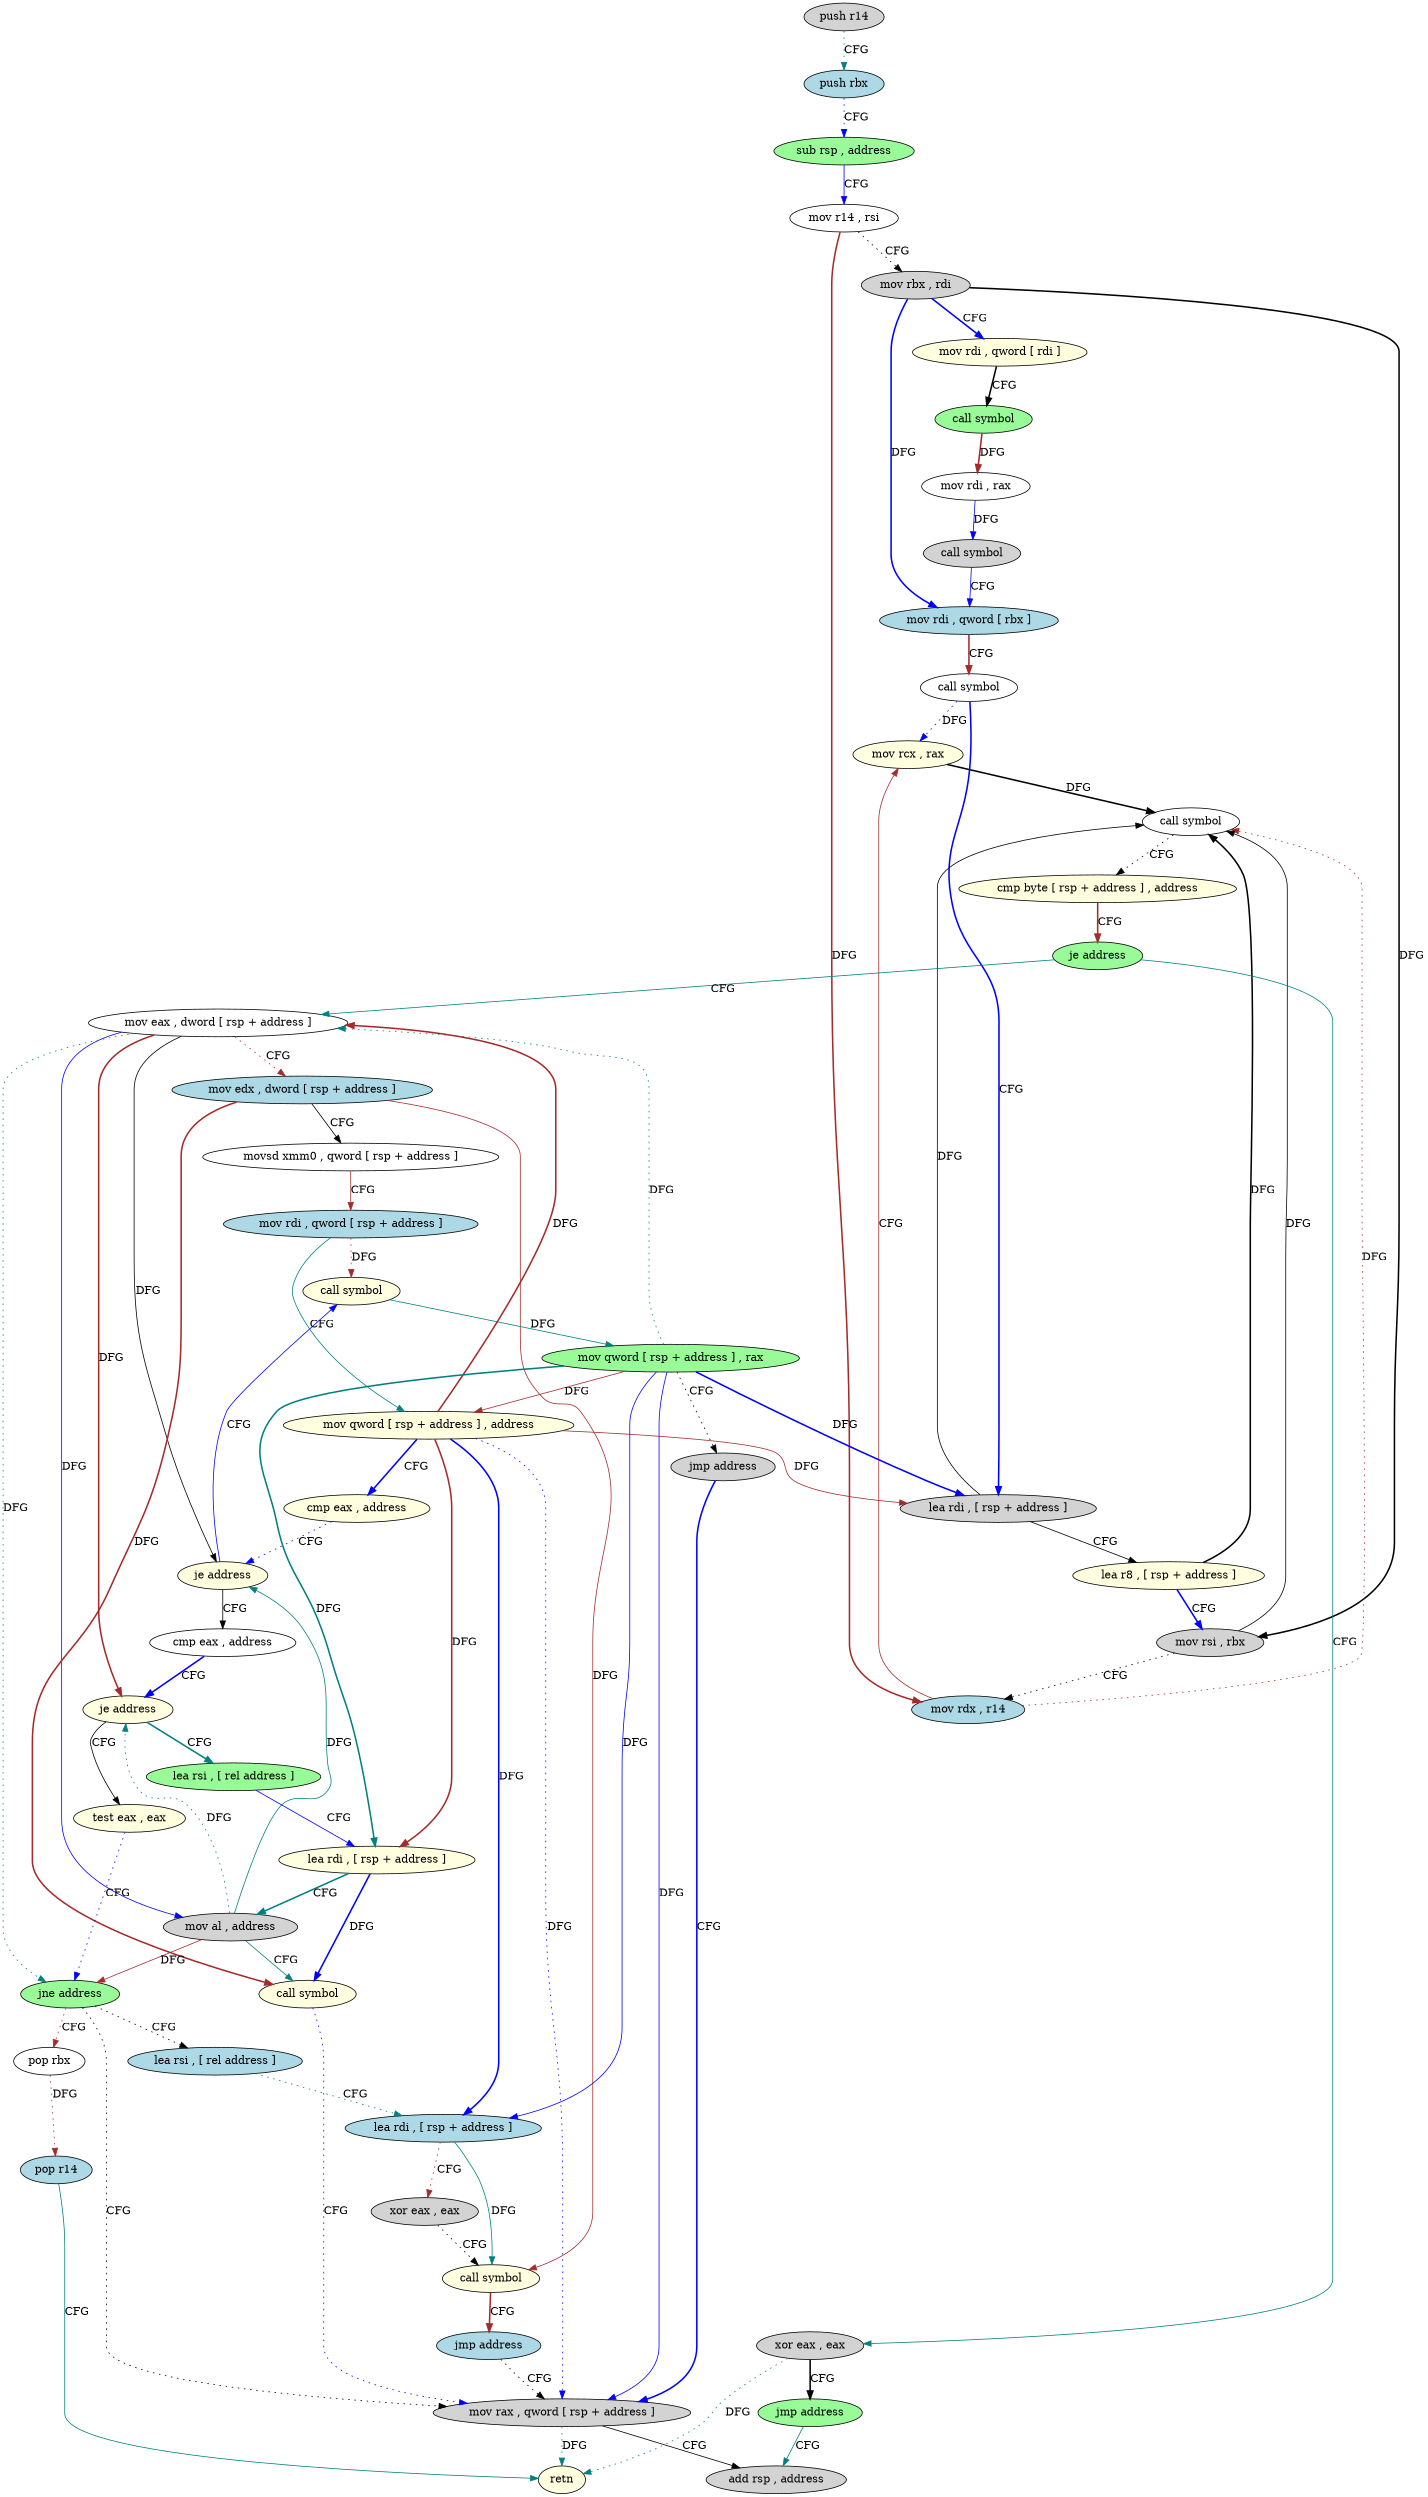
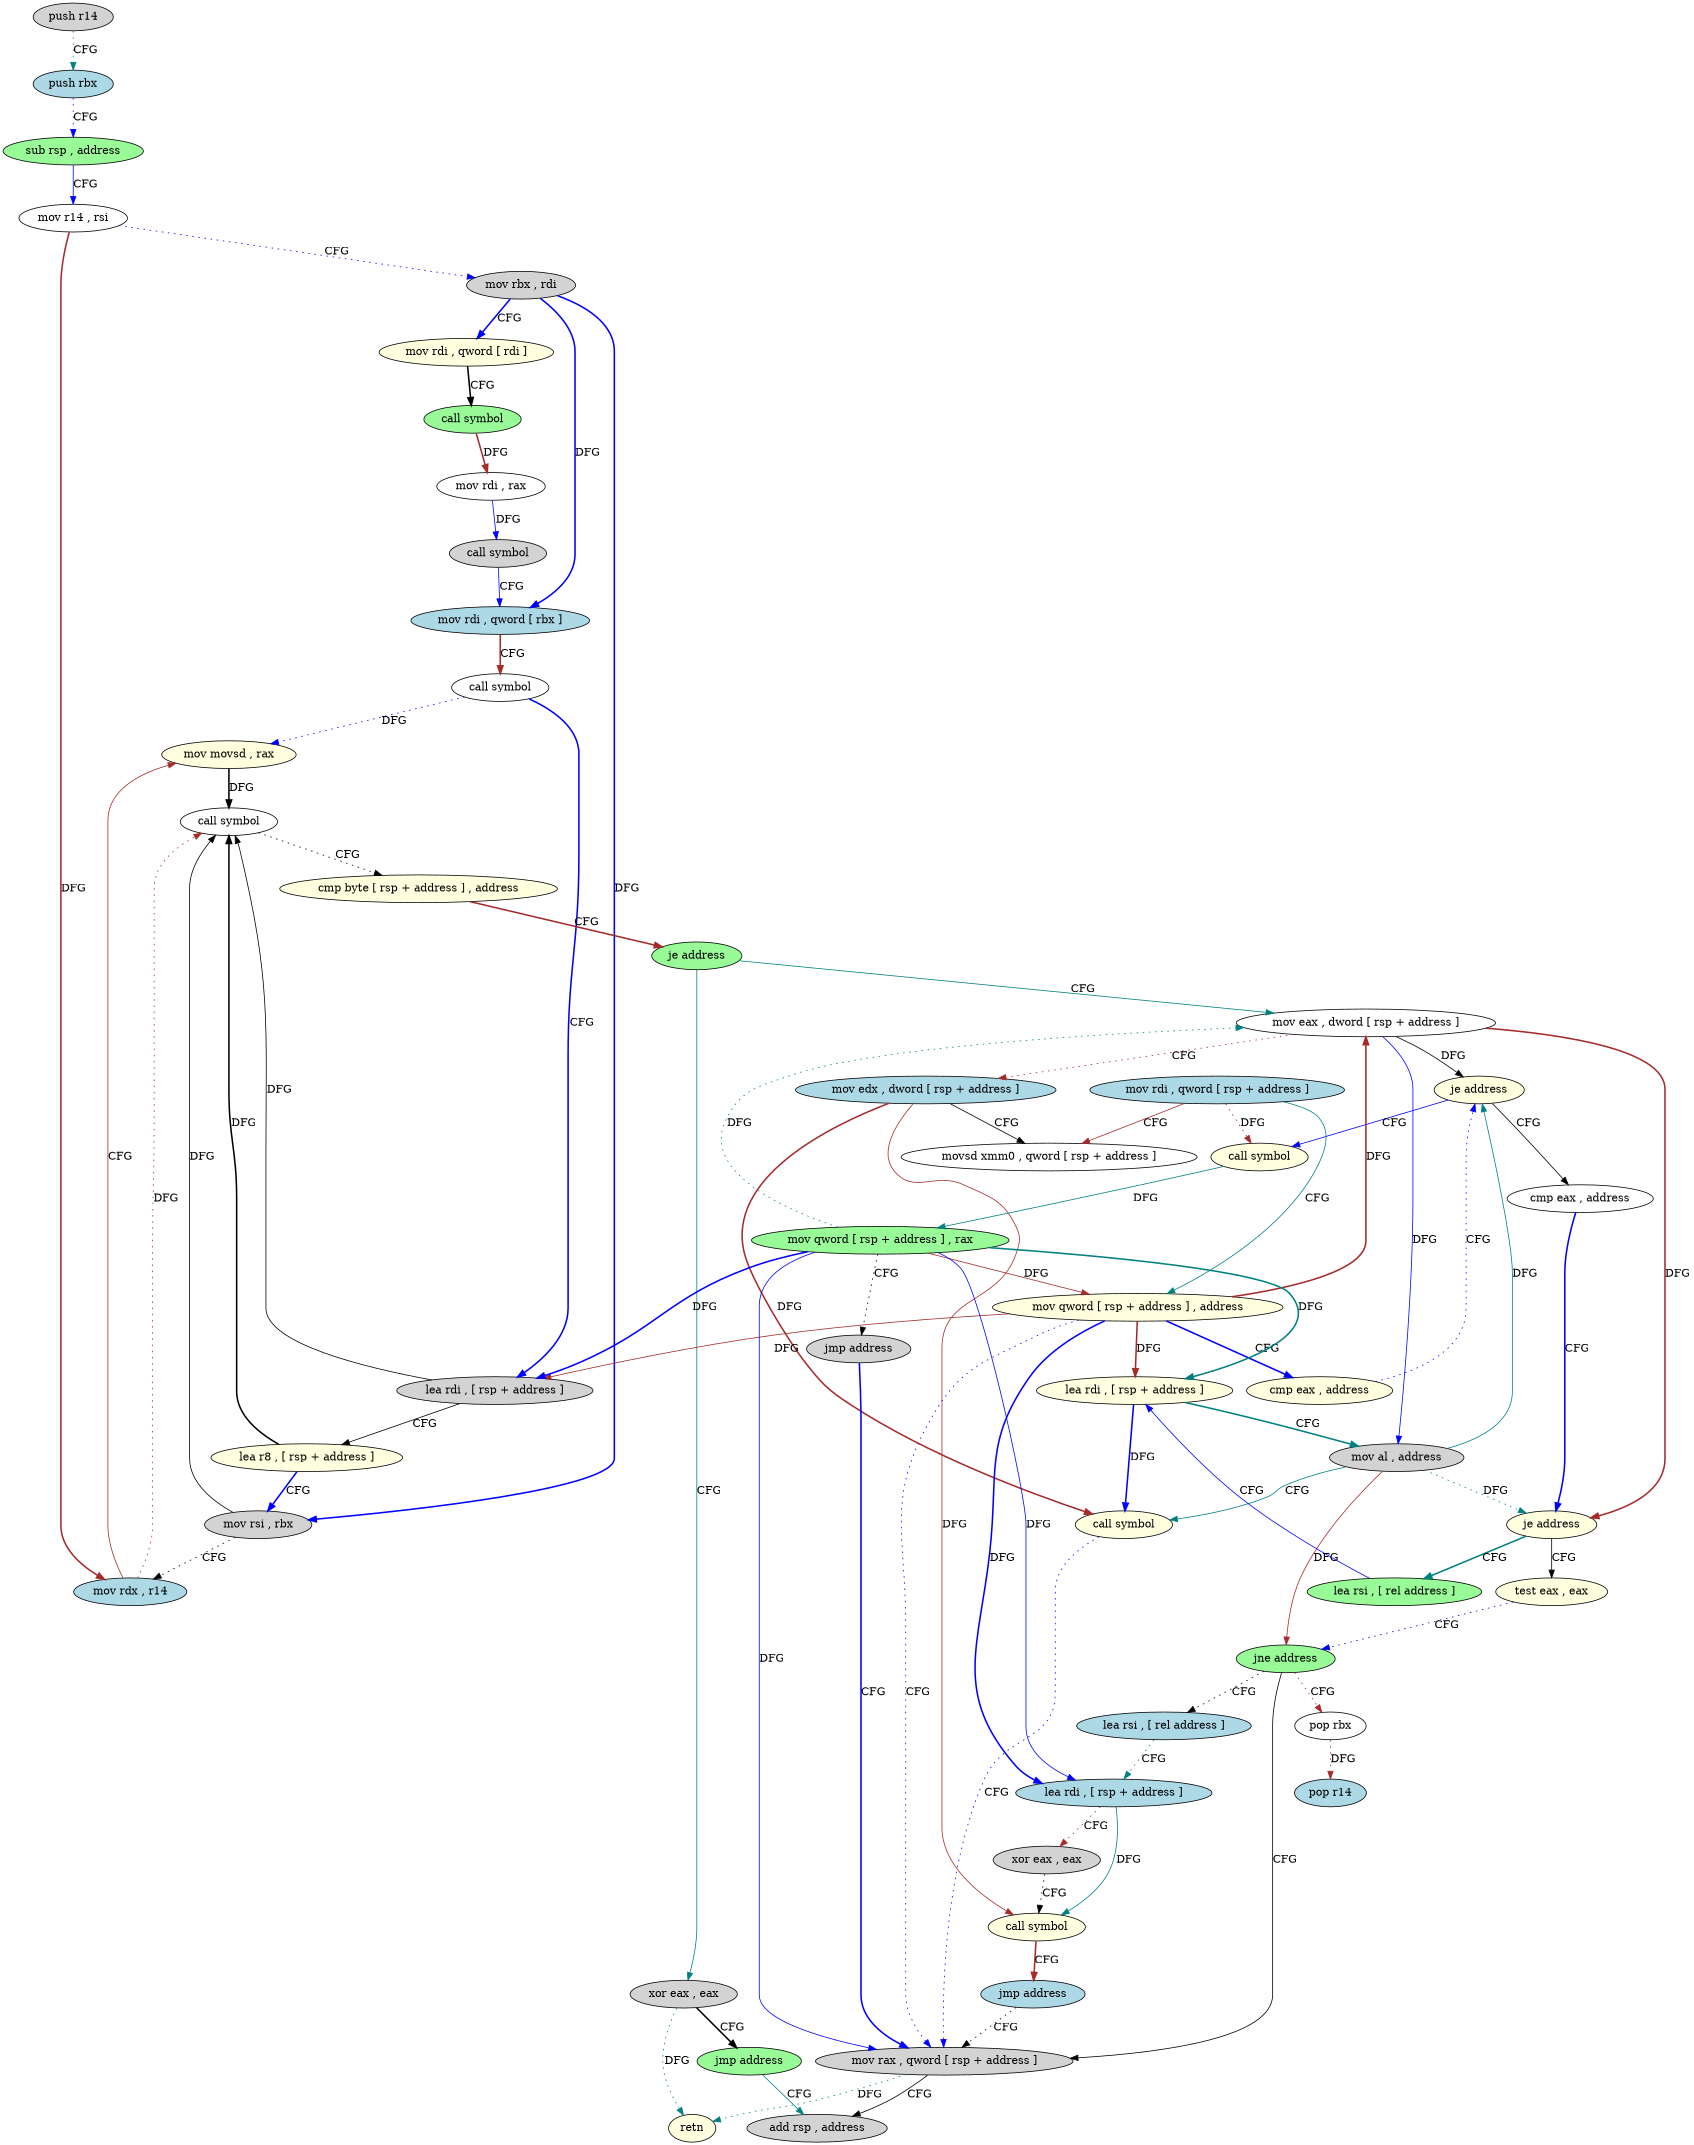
(877, 249) -> (293, 251)
(908, 755) -> (229, 755)
(1399, 812) -> (614, 1017)
(351, 1187) -> (1137, 1122)
(3, 1466) -> none
(560, 1927) -> (918, 1692)
(106, 2346) -> (1273, 1941)
(178, 2453) -> none
